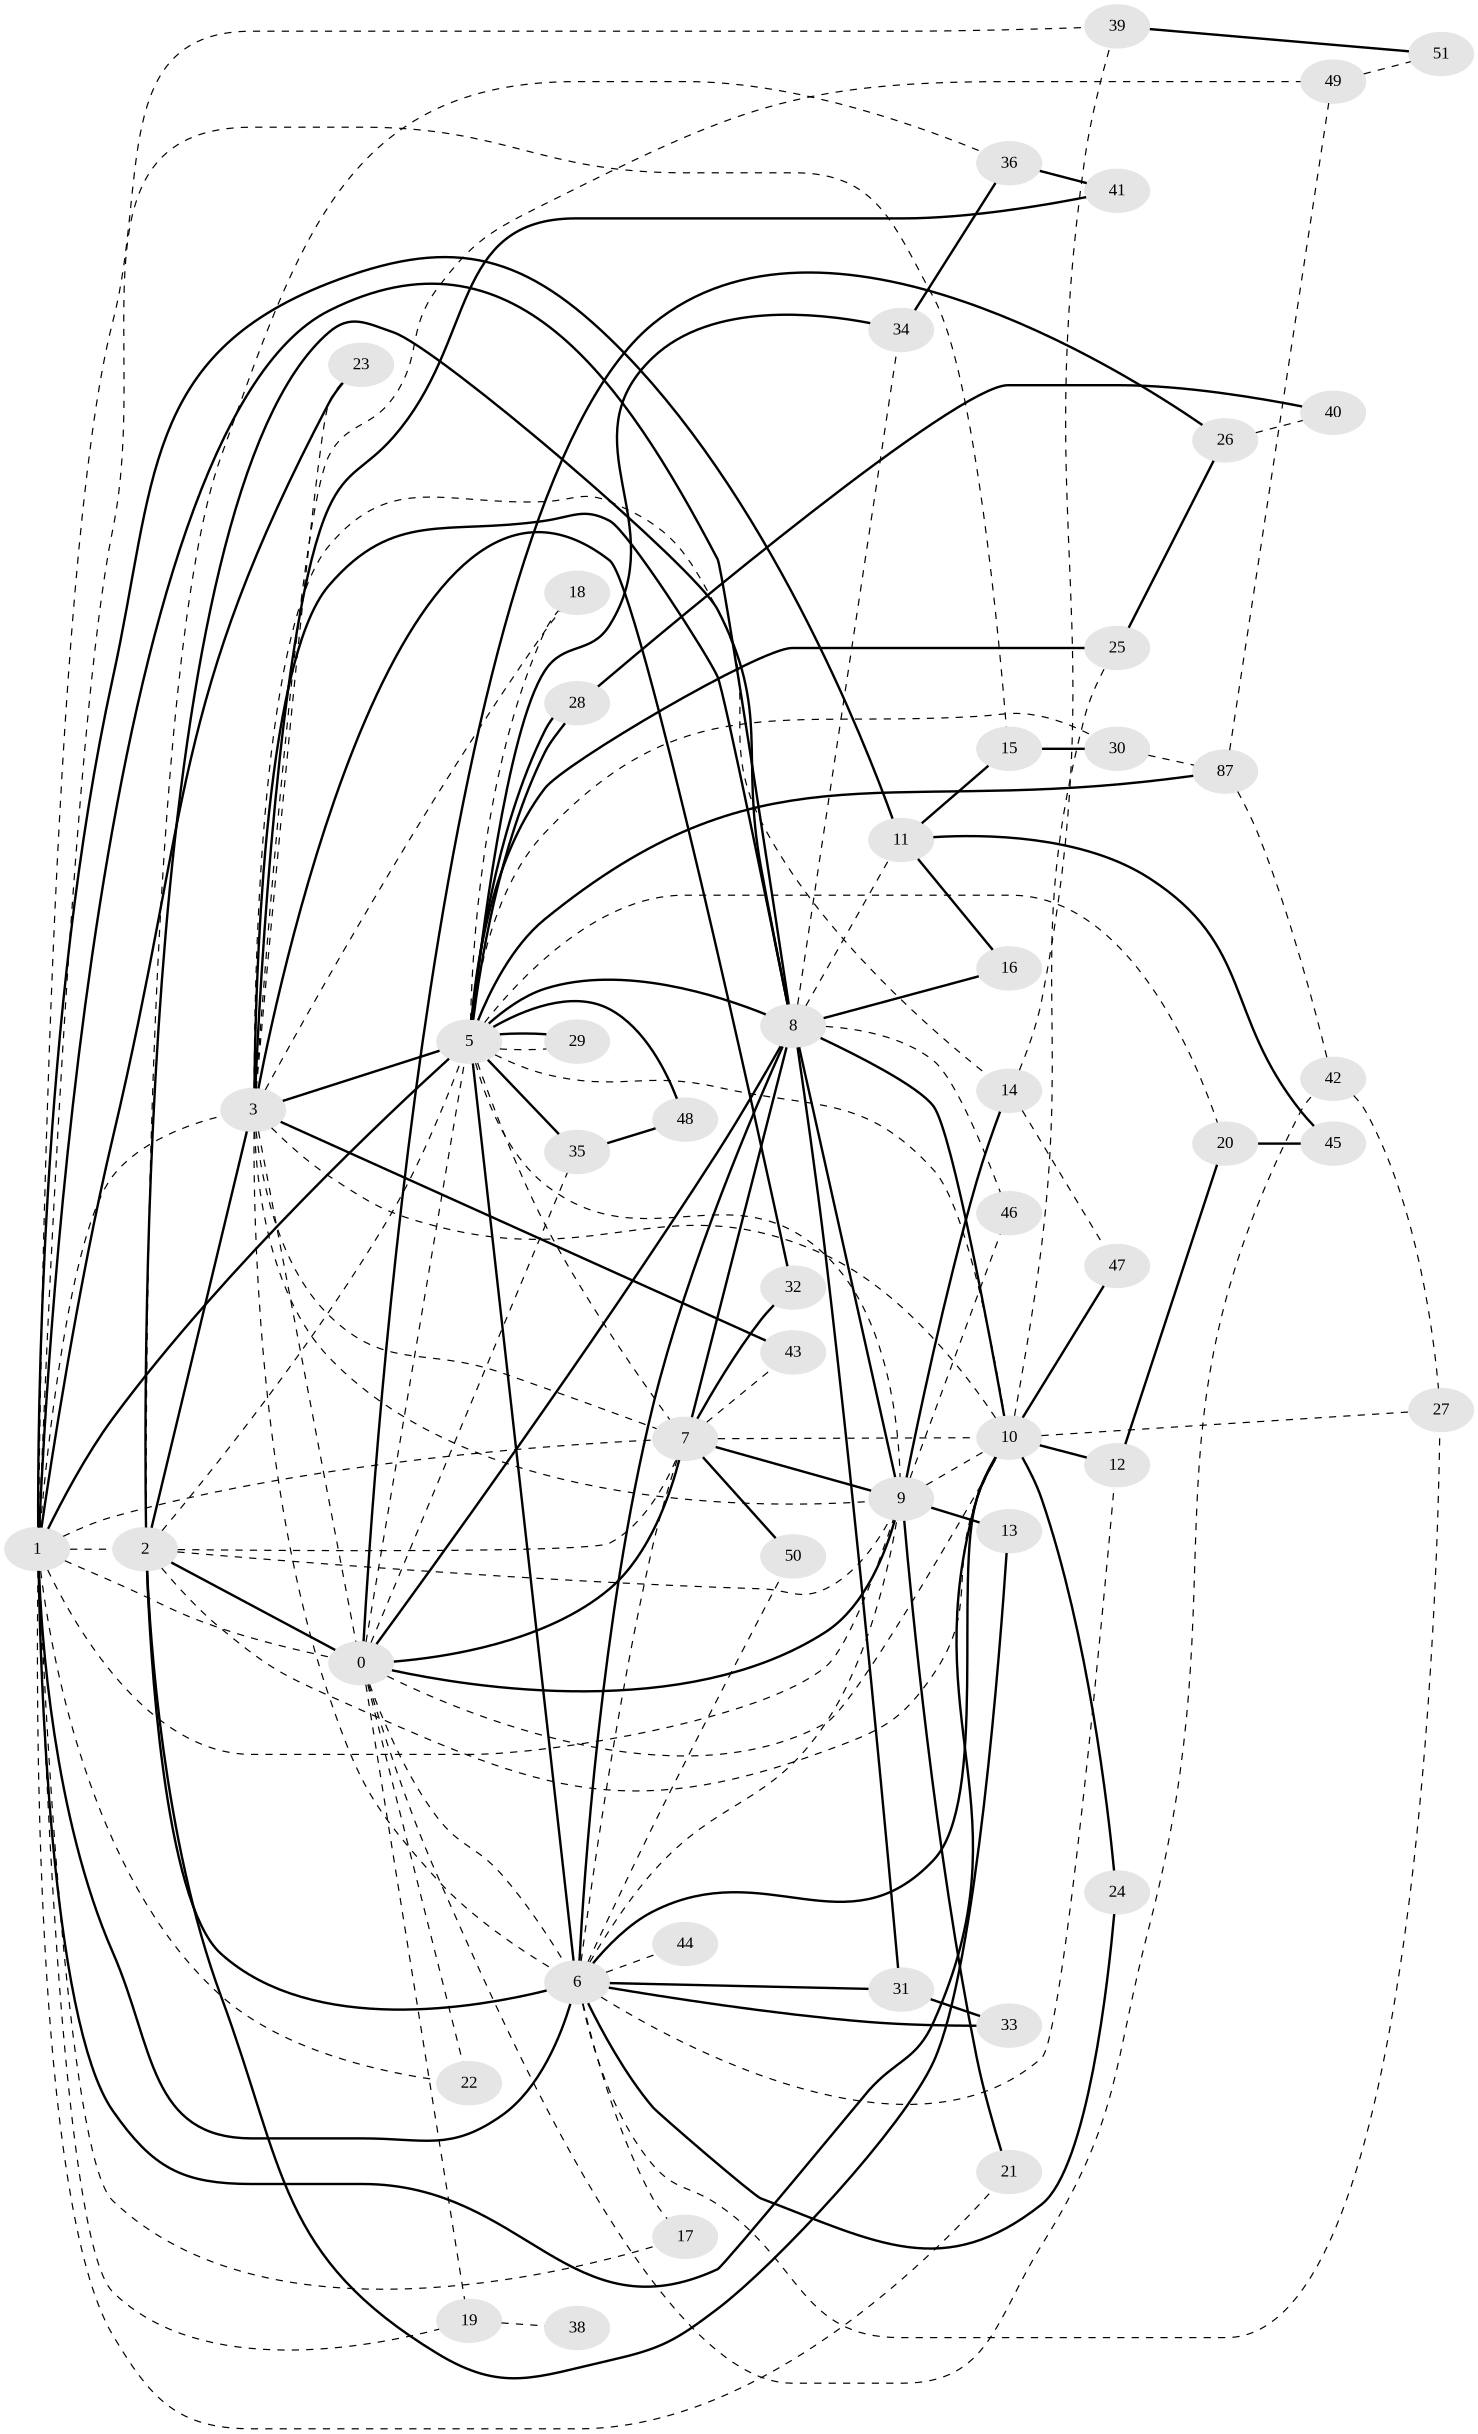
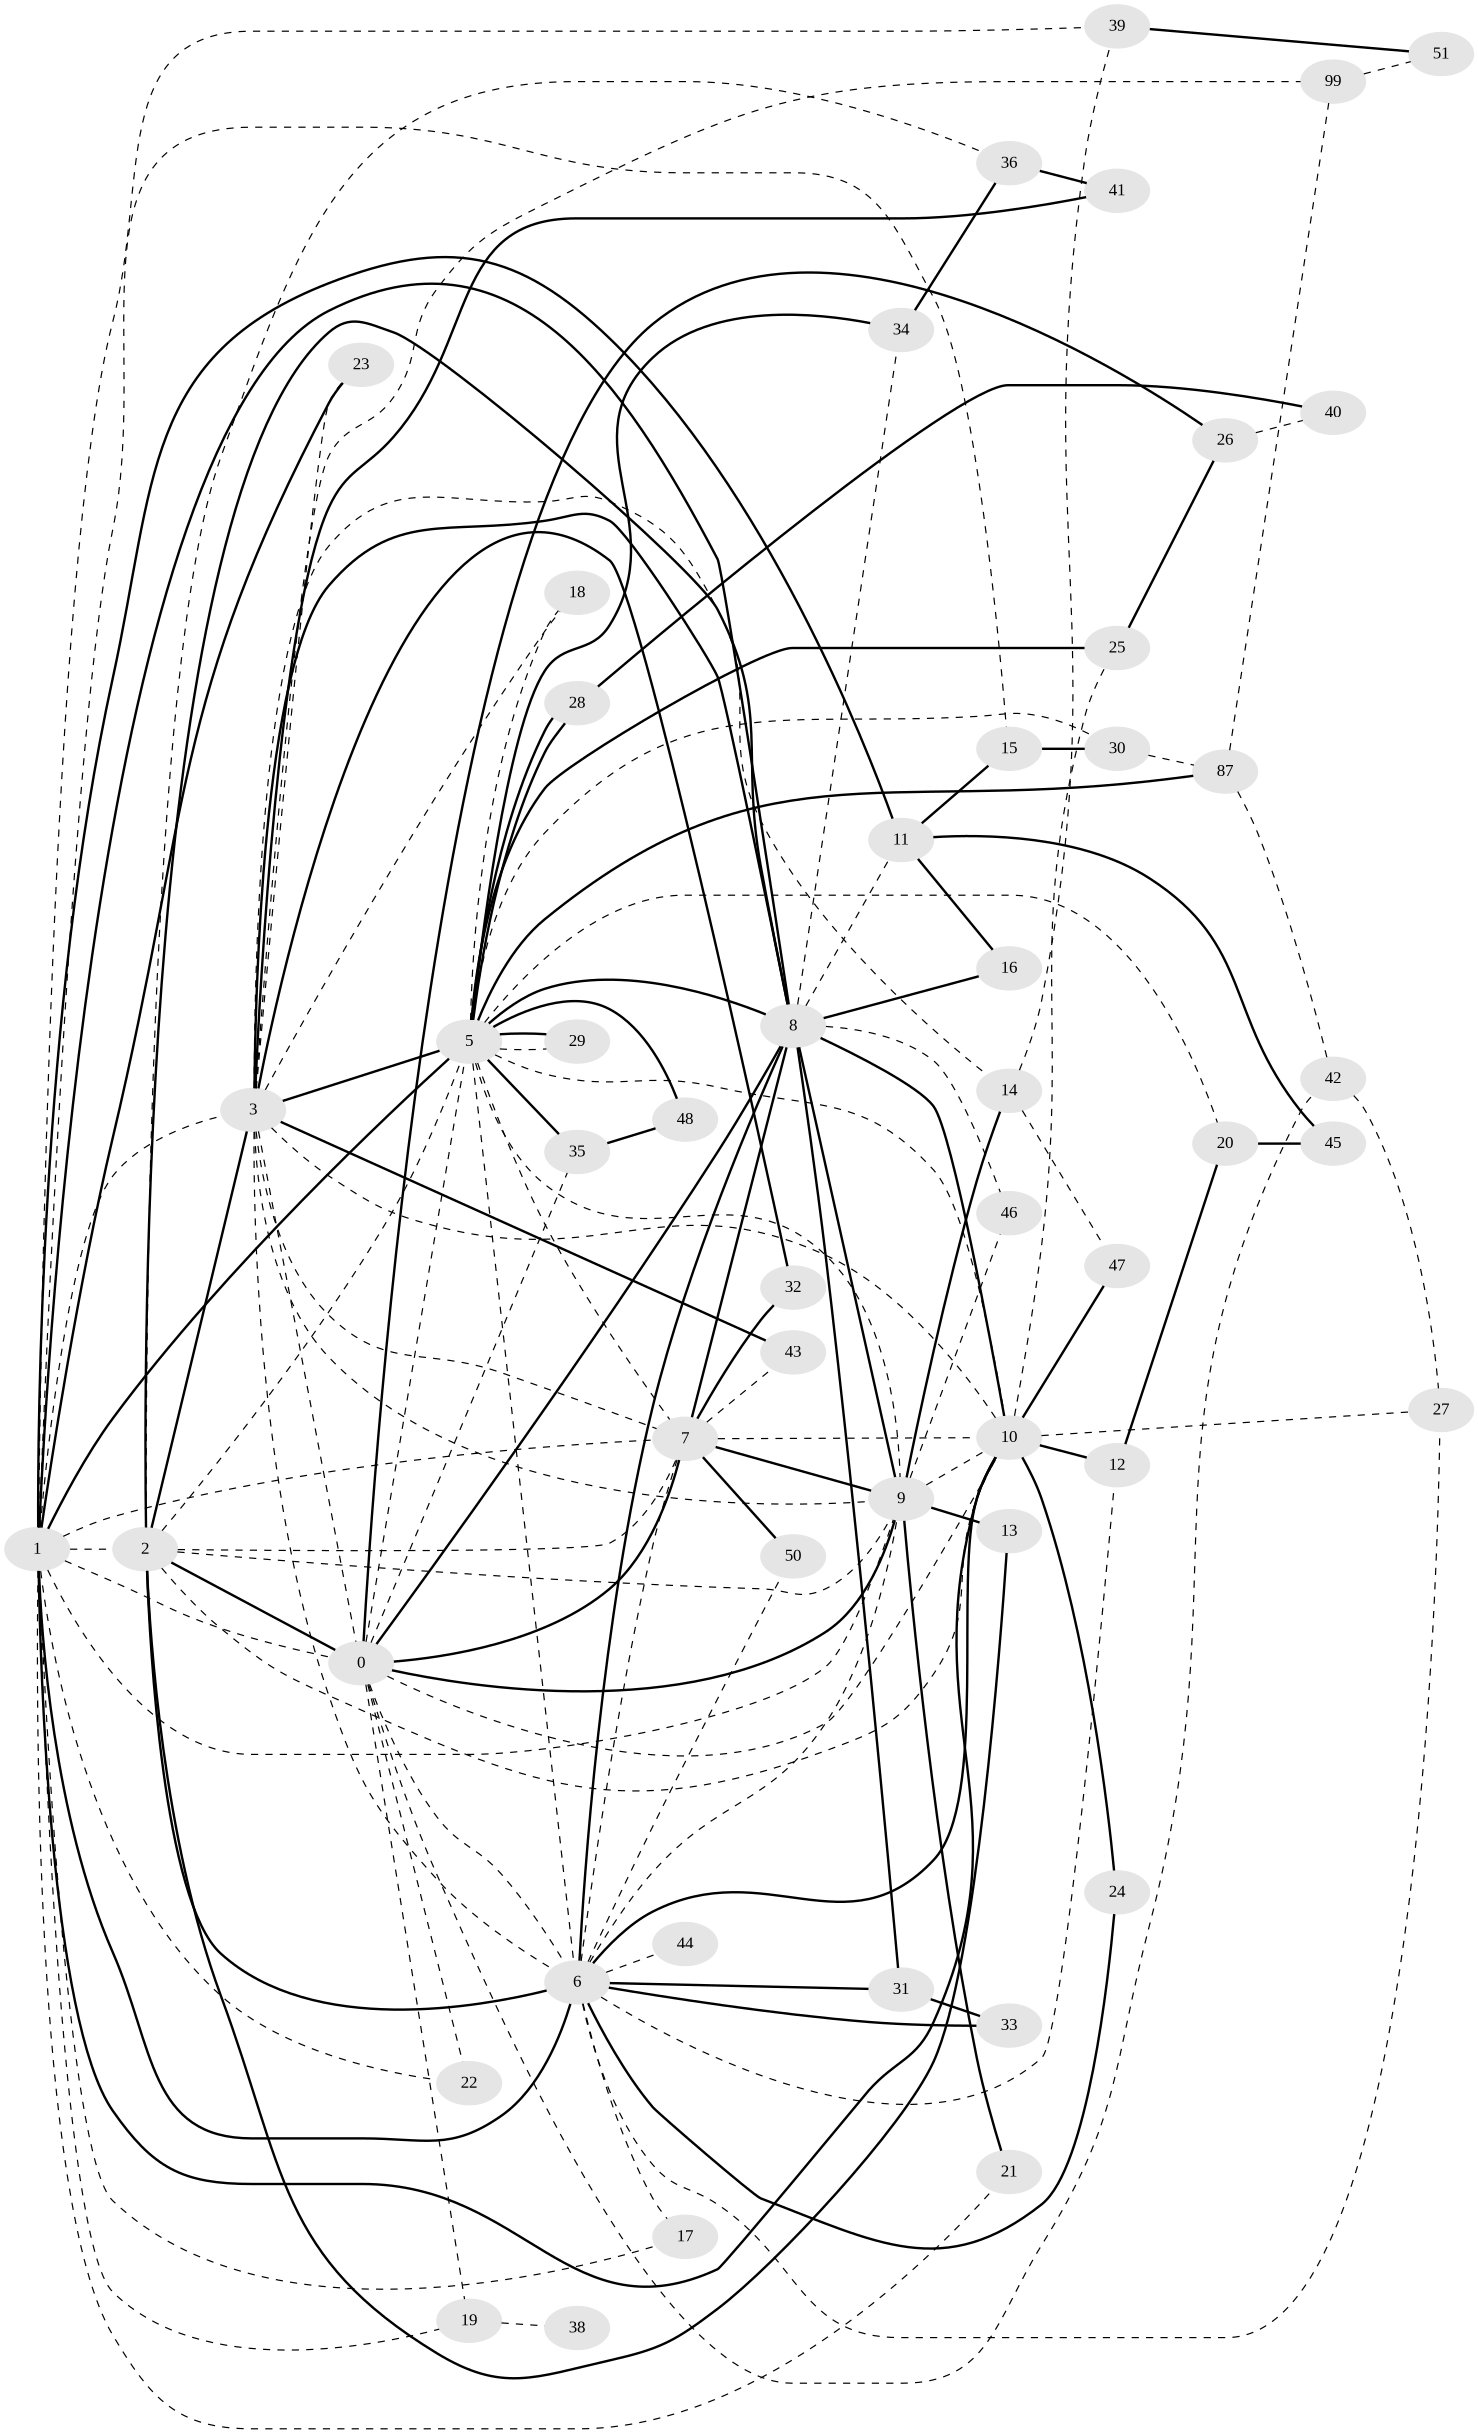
(1333, 82) -> (1333, 82)
(523, 1512) -> (523, 1512)
